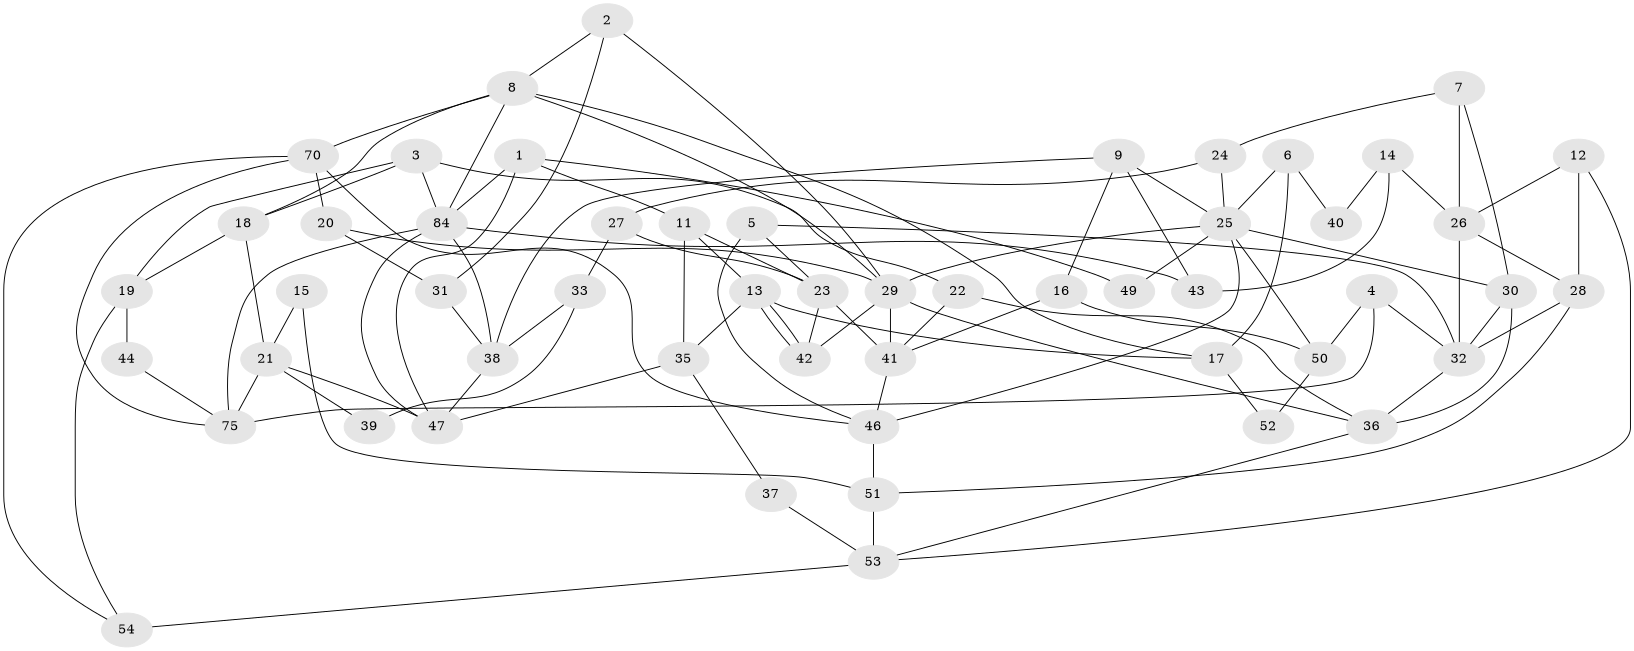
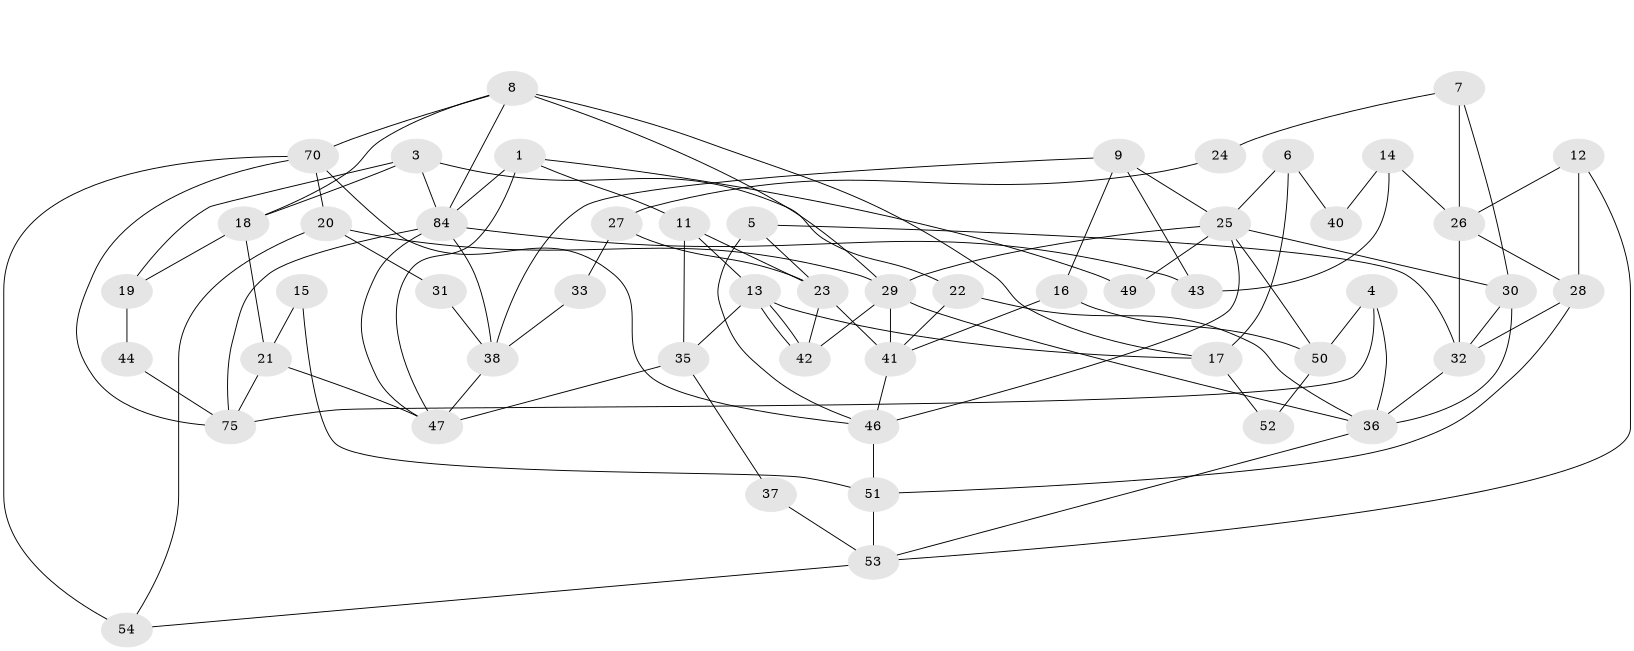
(607, 21) -> none
(1223, 190) -> none
(1416, 325) -> (1387, 359)
(370, 427) -> none
(75, 460) -> (179, 385)
